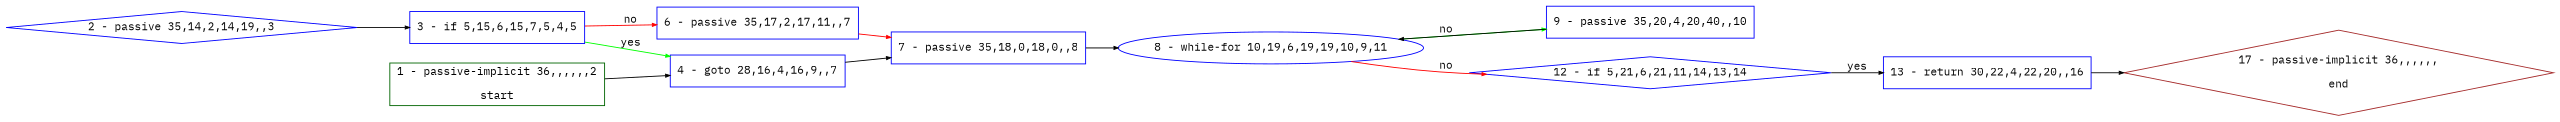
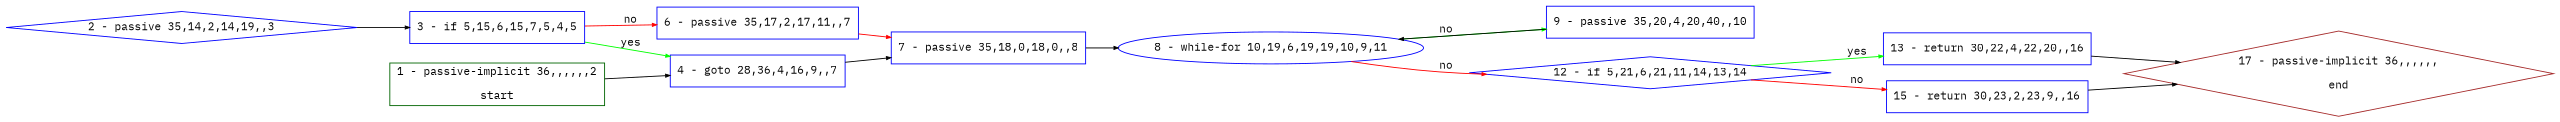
(758, 71) -> (758, 71)
(1855, 73) -> (1815, 61)
none -> (1987, 97)
